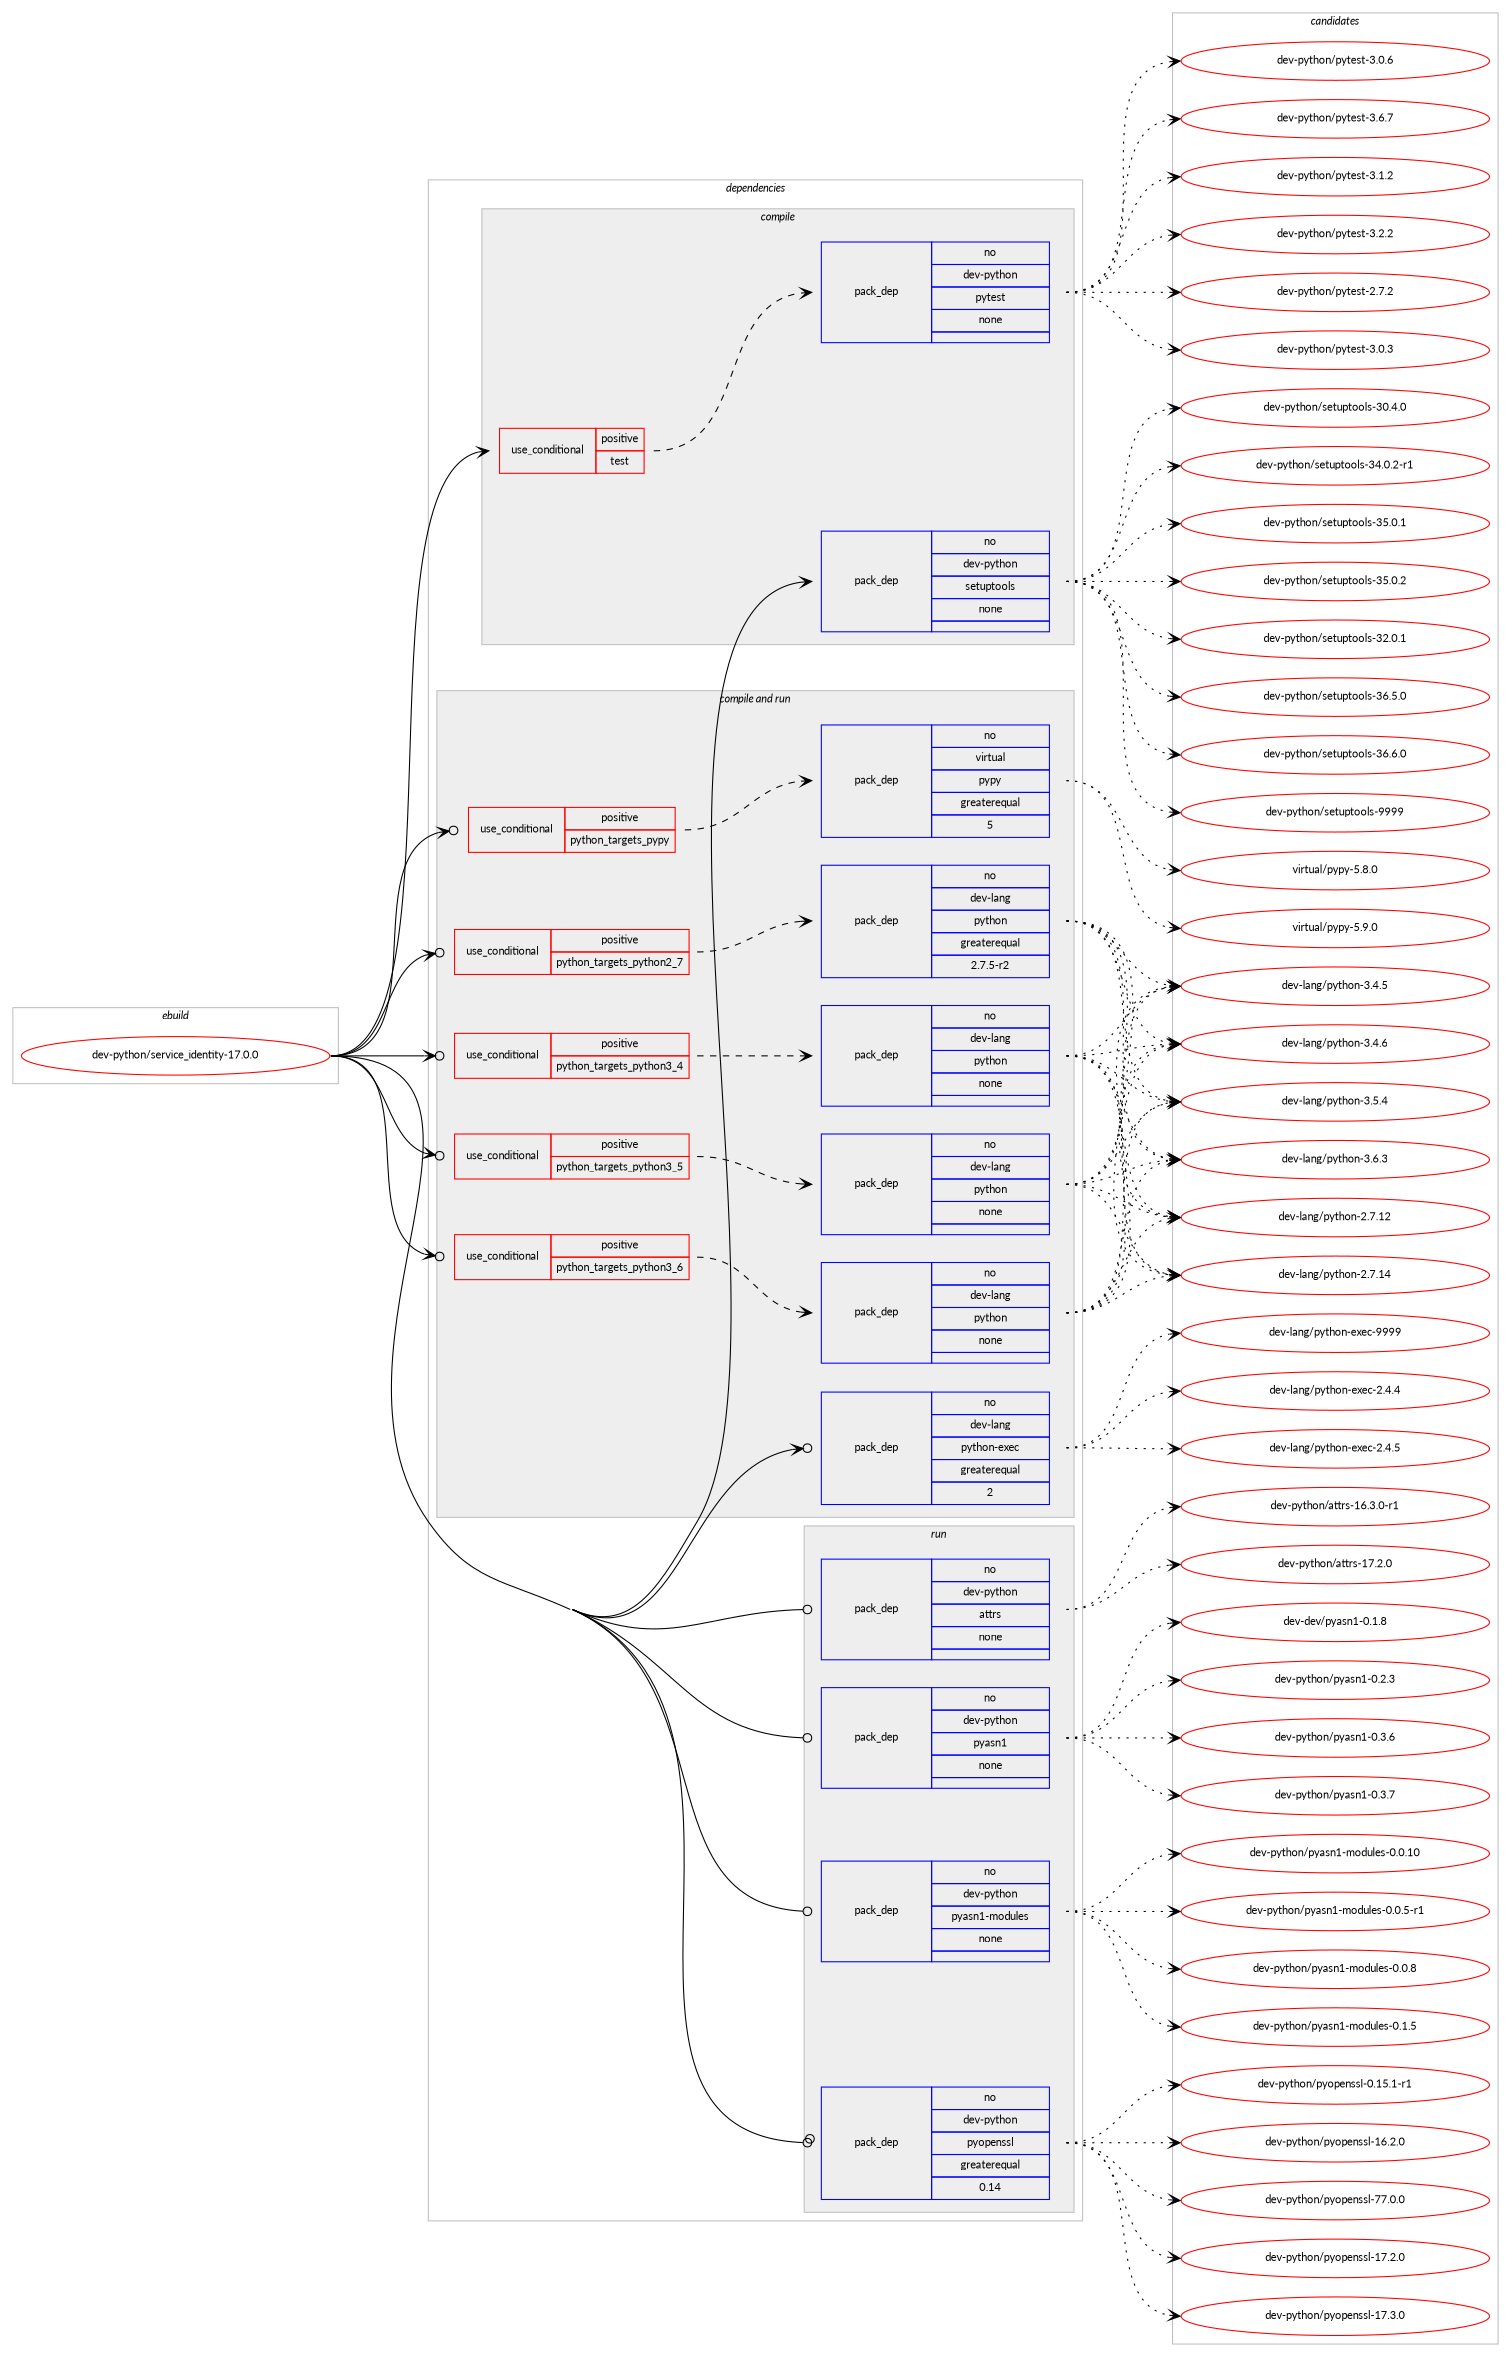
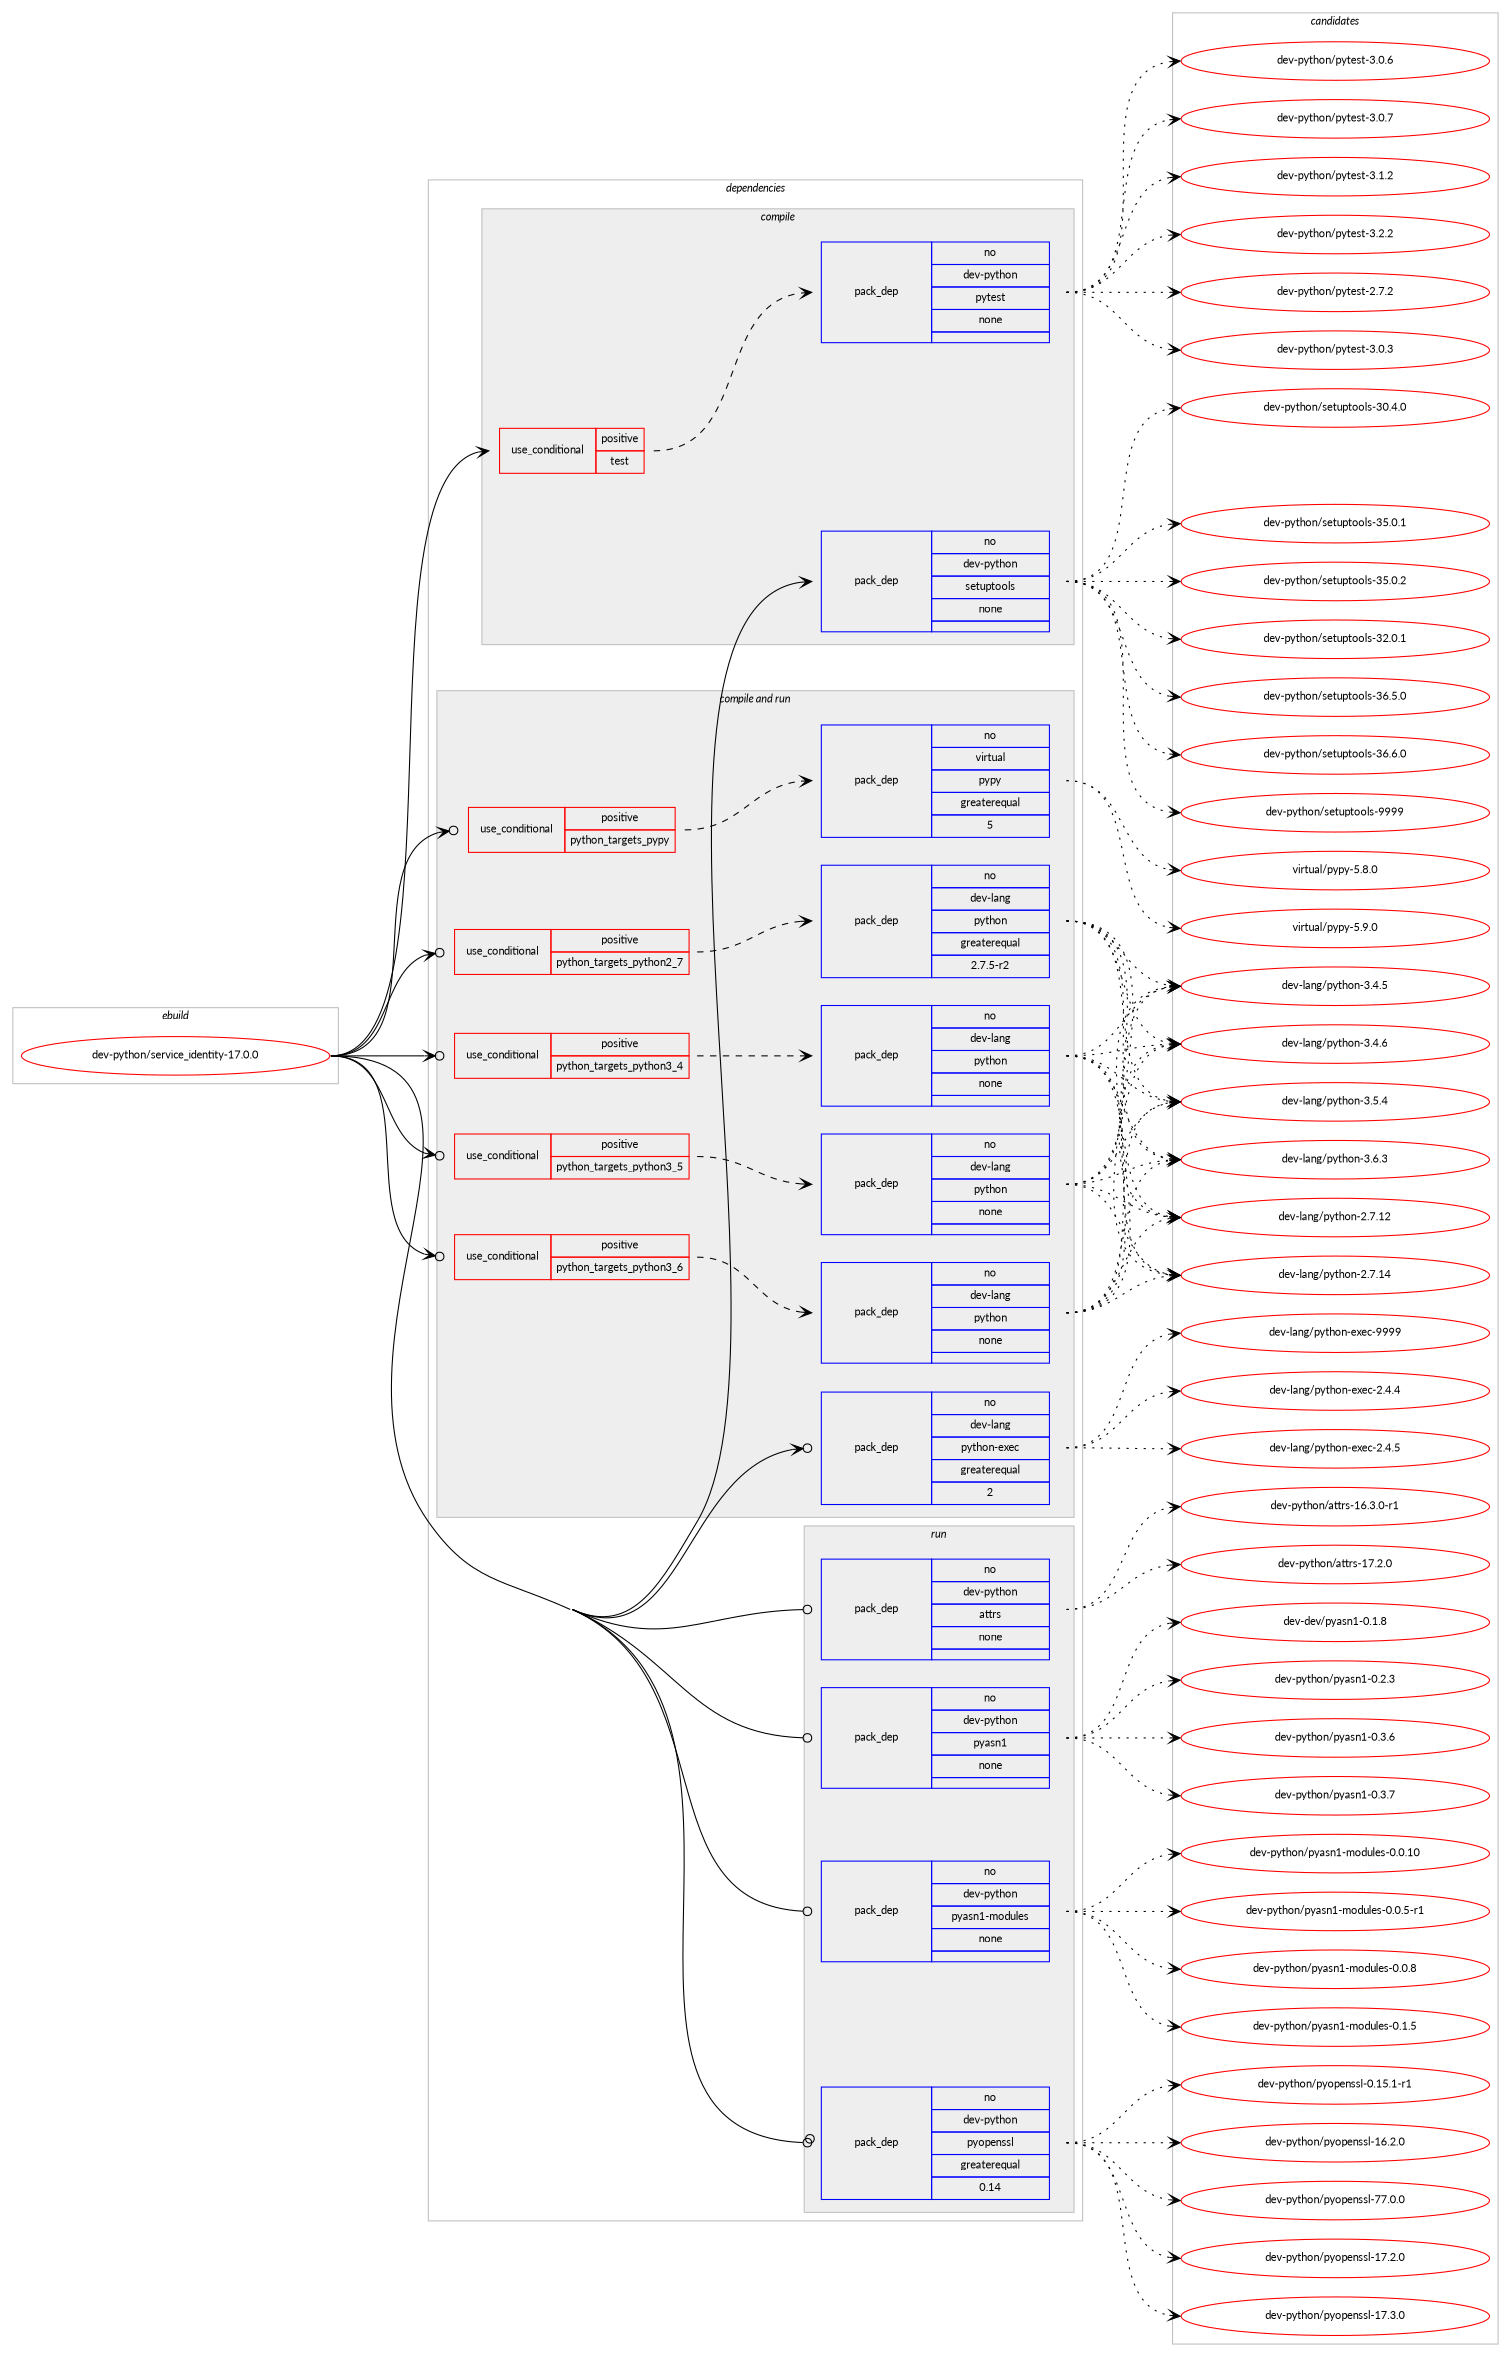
(1335, 119) -> (1335, 119)
(1335, 466) -> none
